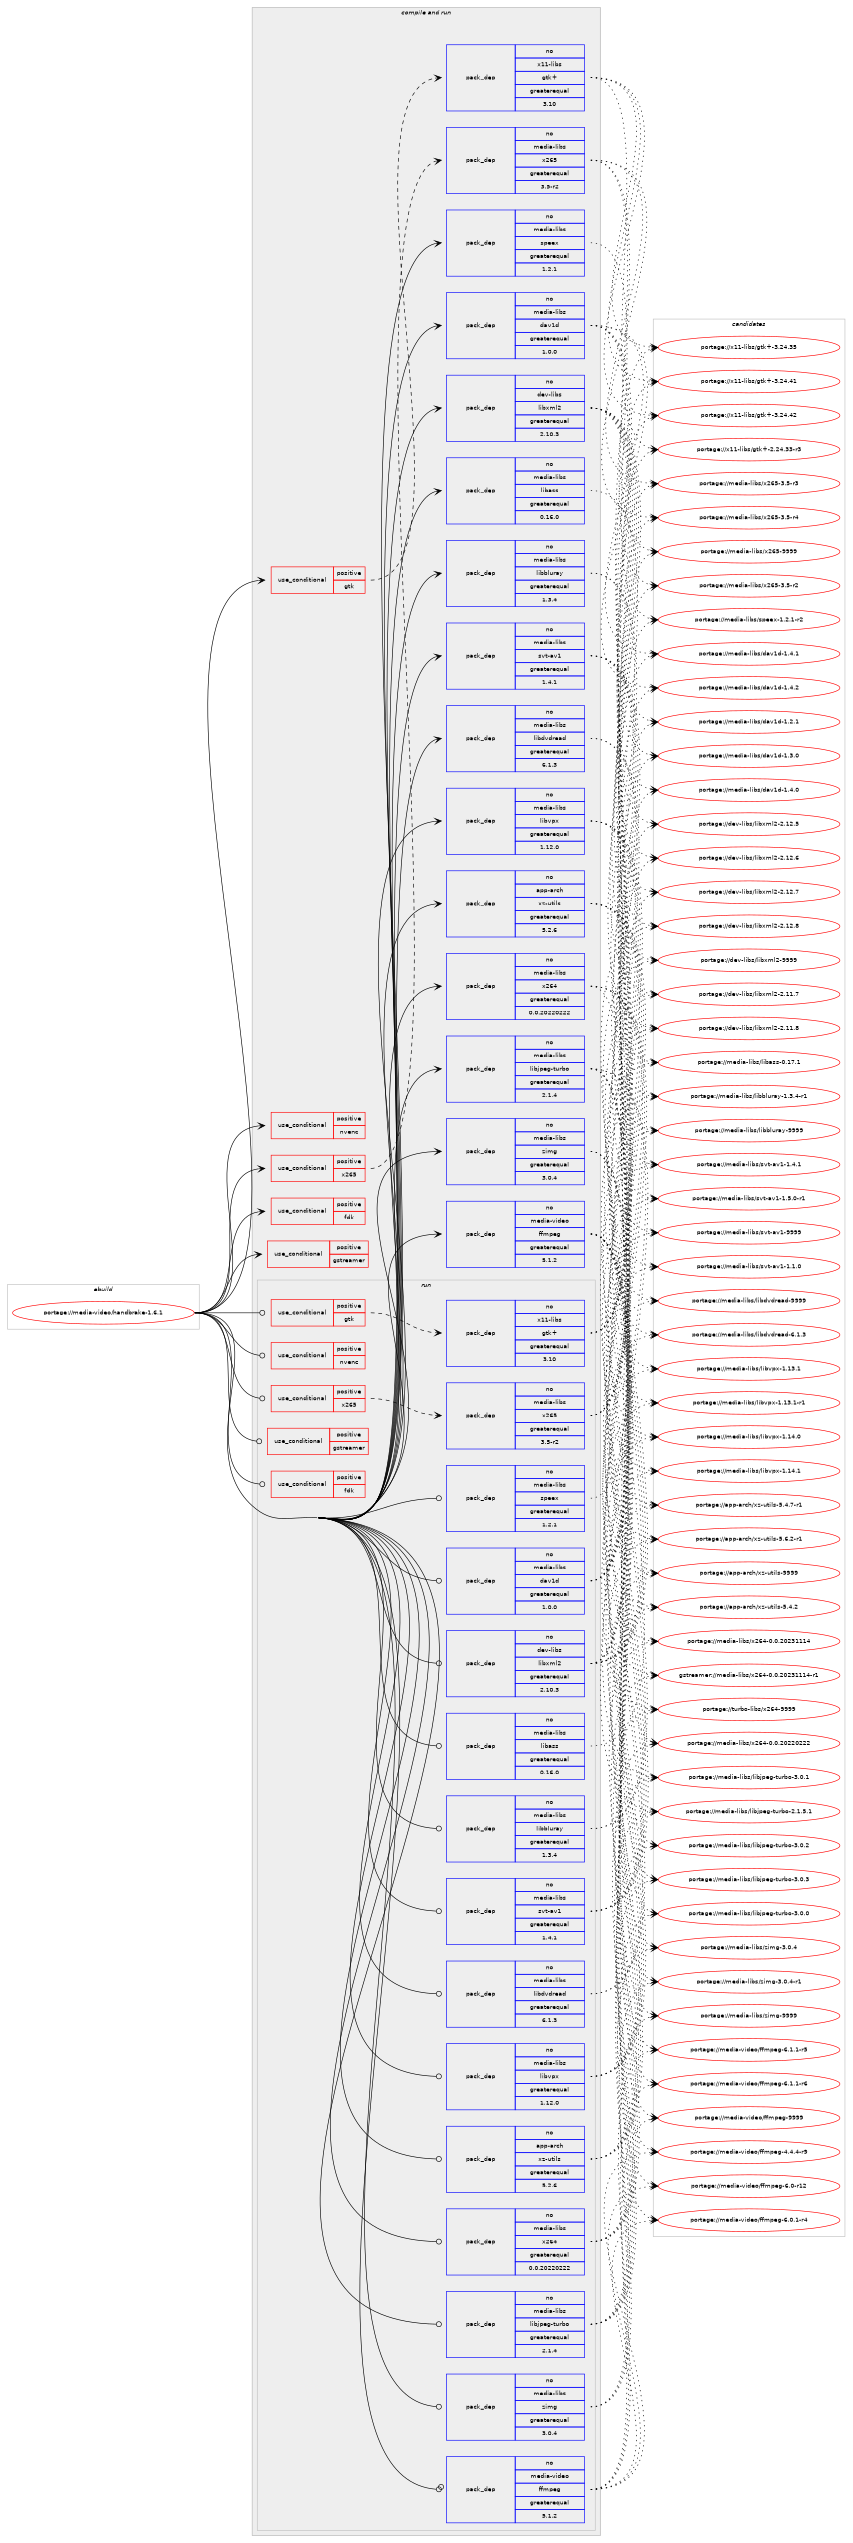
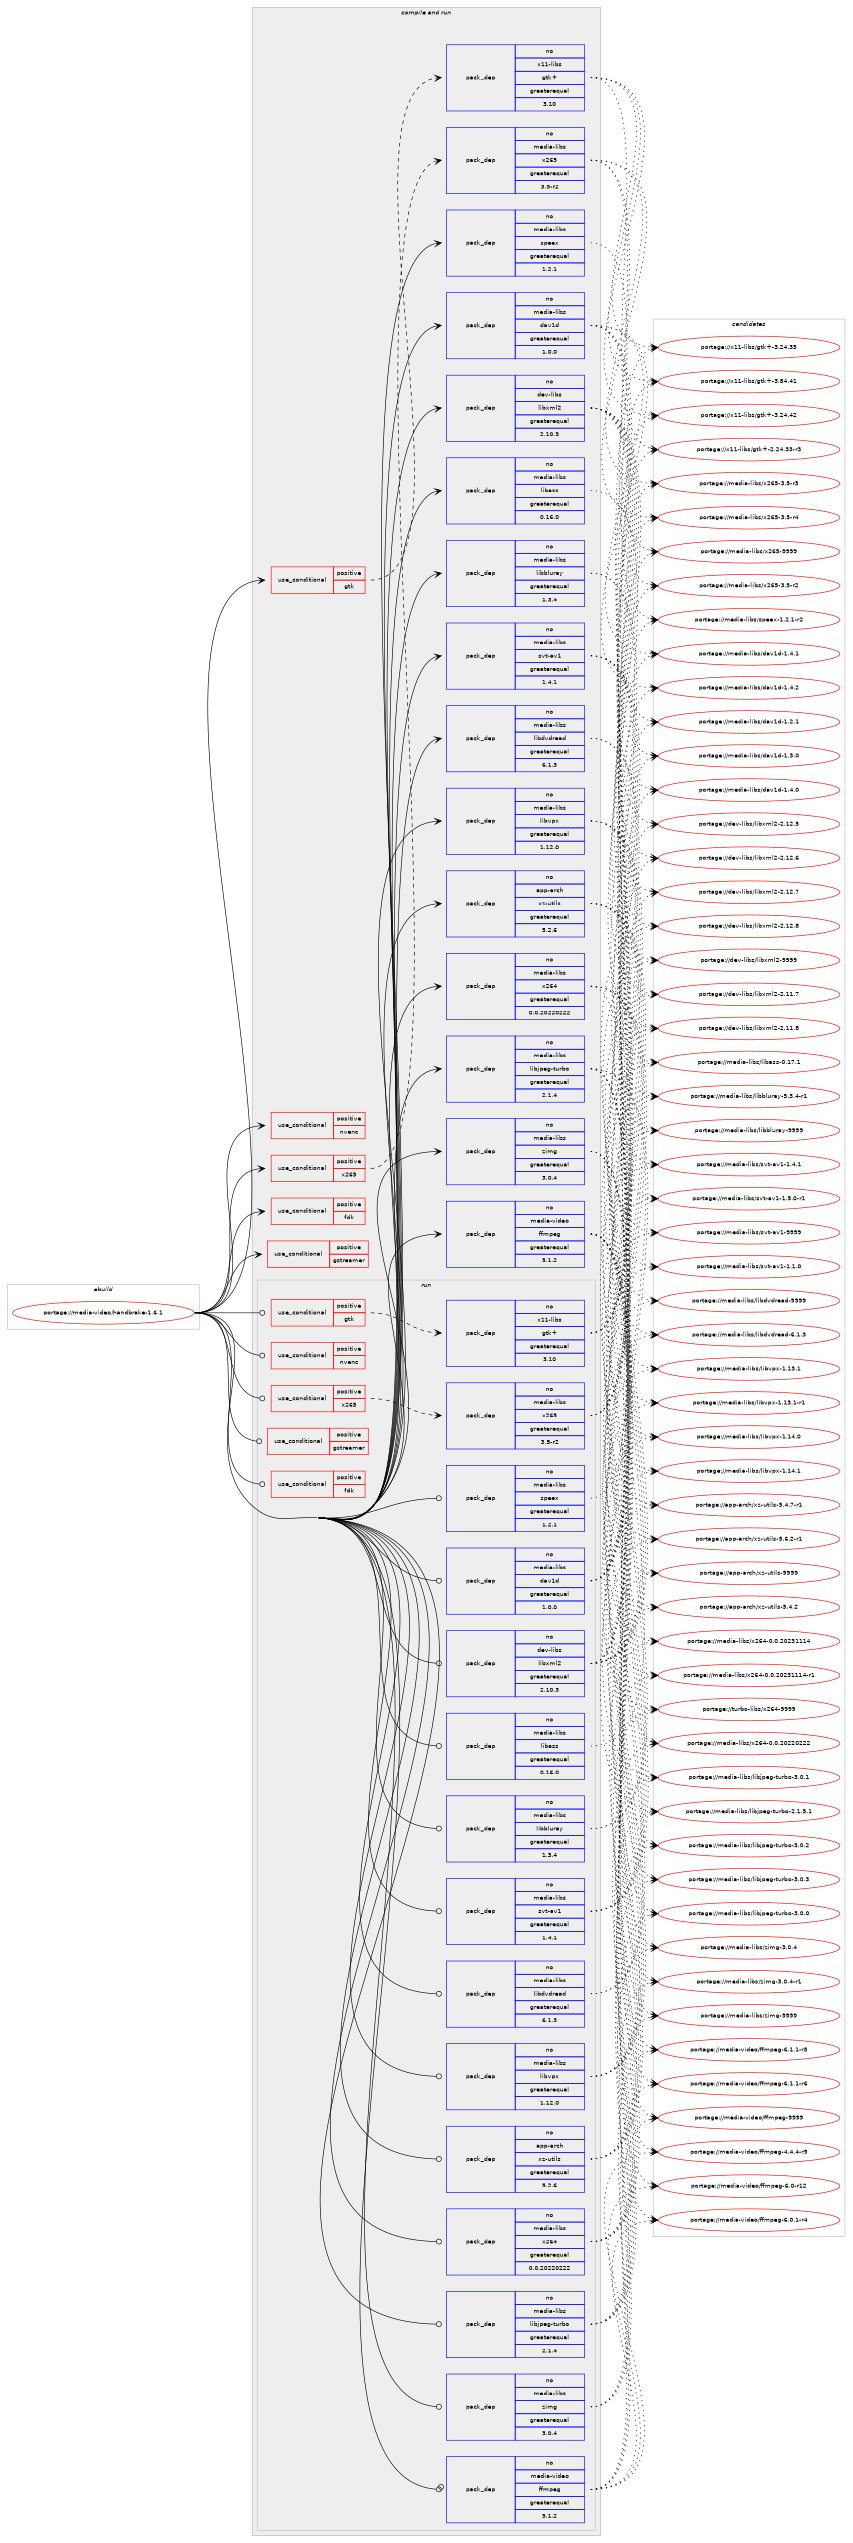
(749, 381) -> (749, 381)
(749, 1097) -> (749, 1097)
(749, 1675) -> (749, 1675)
